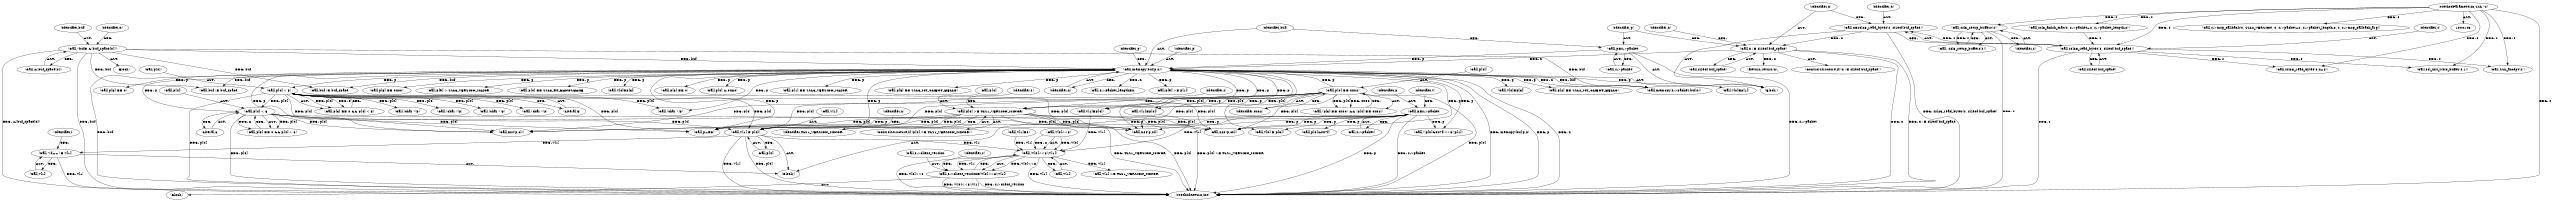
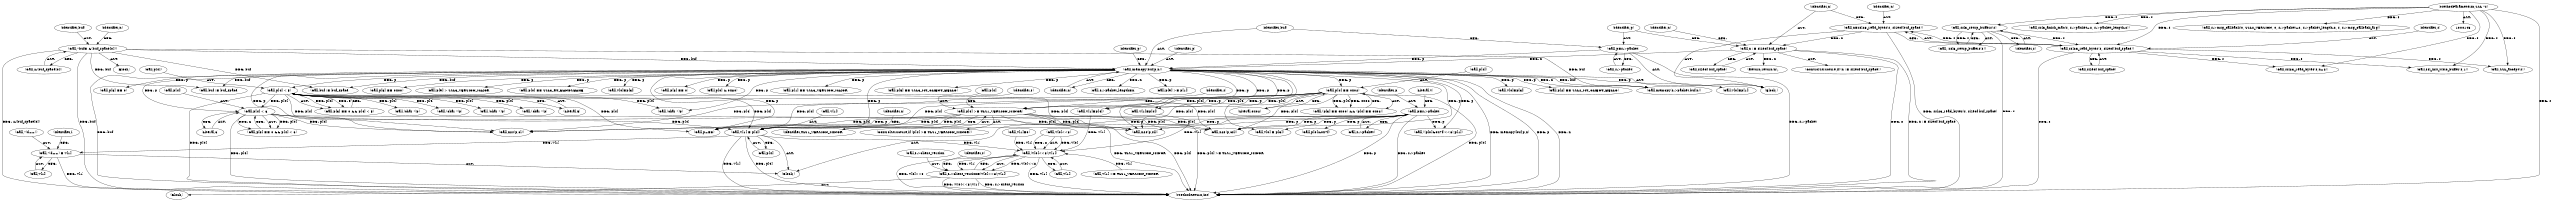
(2088, 37) -> (2036, 37)
(1254, 72) -> (1257, 73)
(1425, 91) -> (1425, 91)
(1250, 111) -> (1250, 111)
(479, 125) -> none
none -> (26, 132)
(1081, 163) -> (1096, 158)
